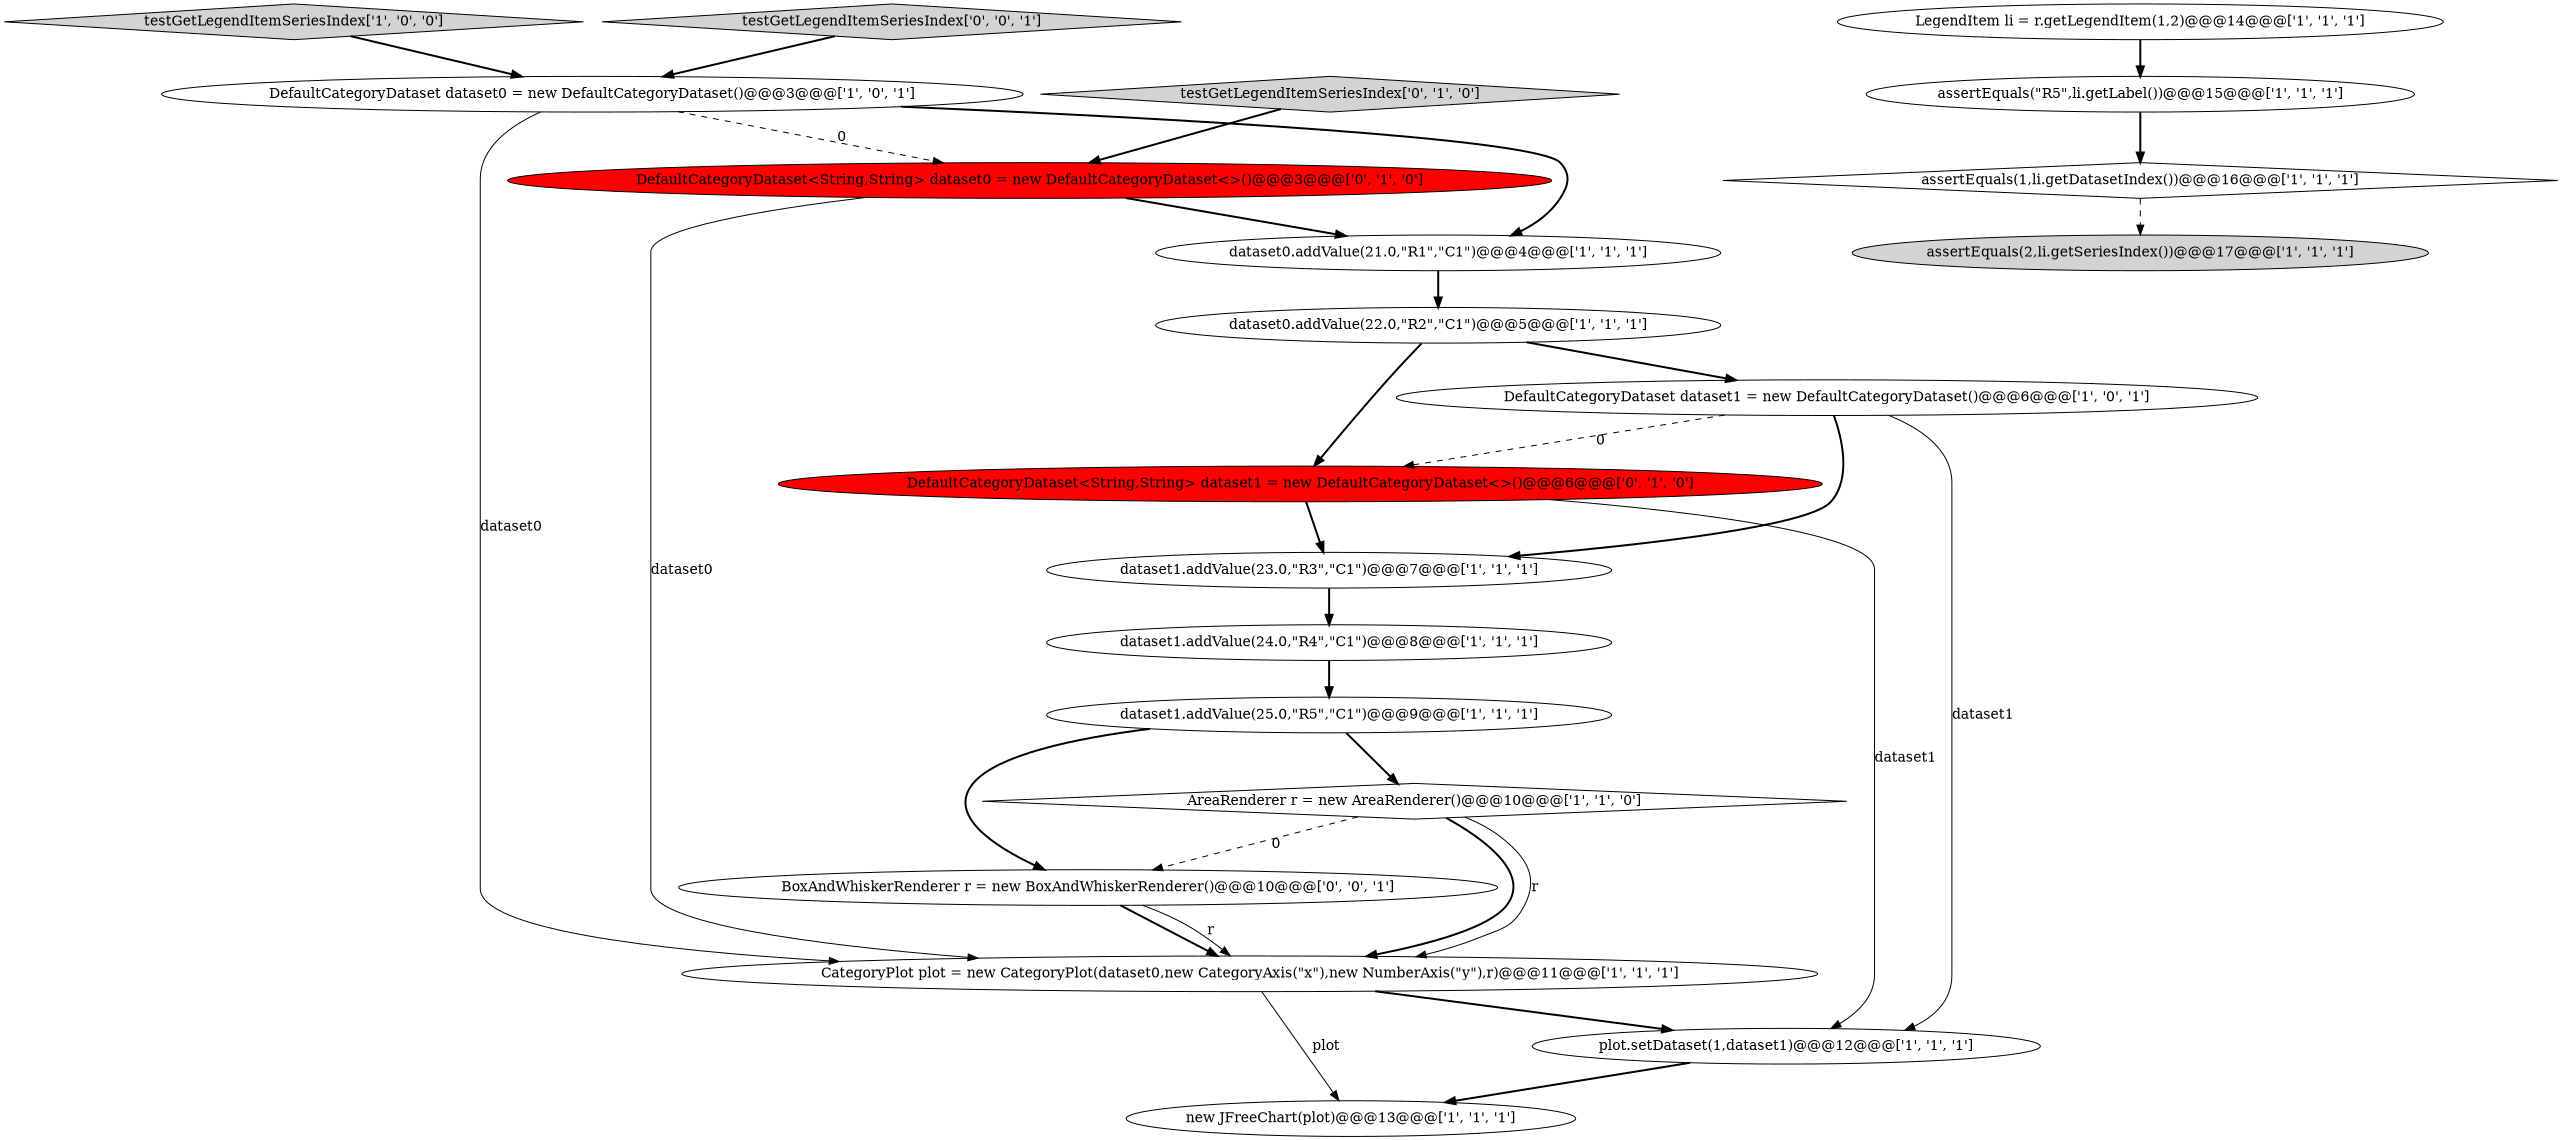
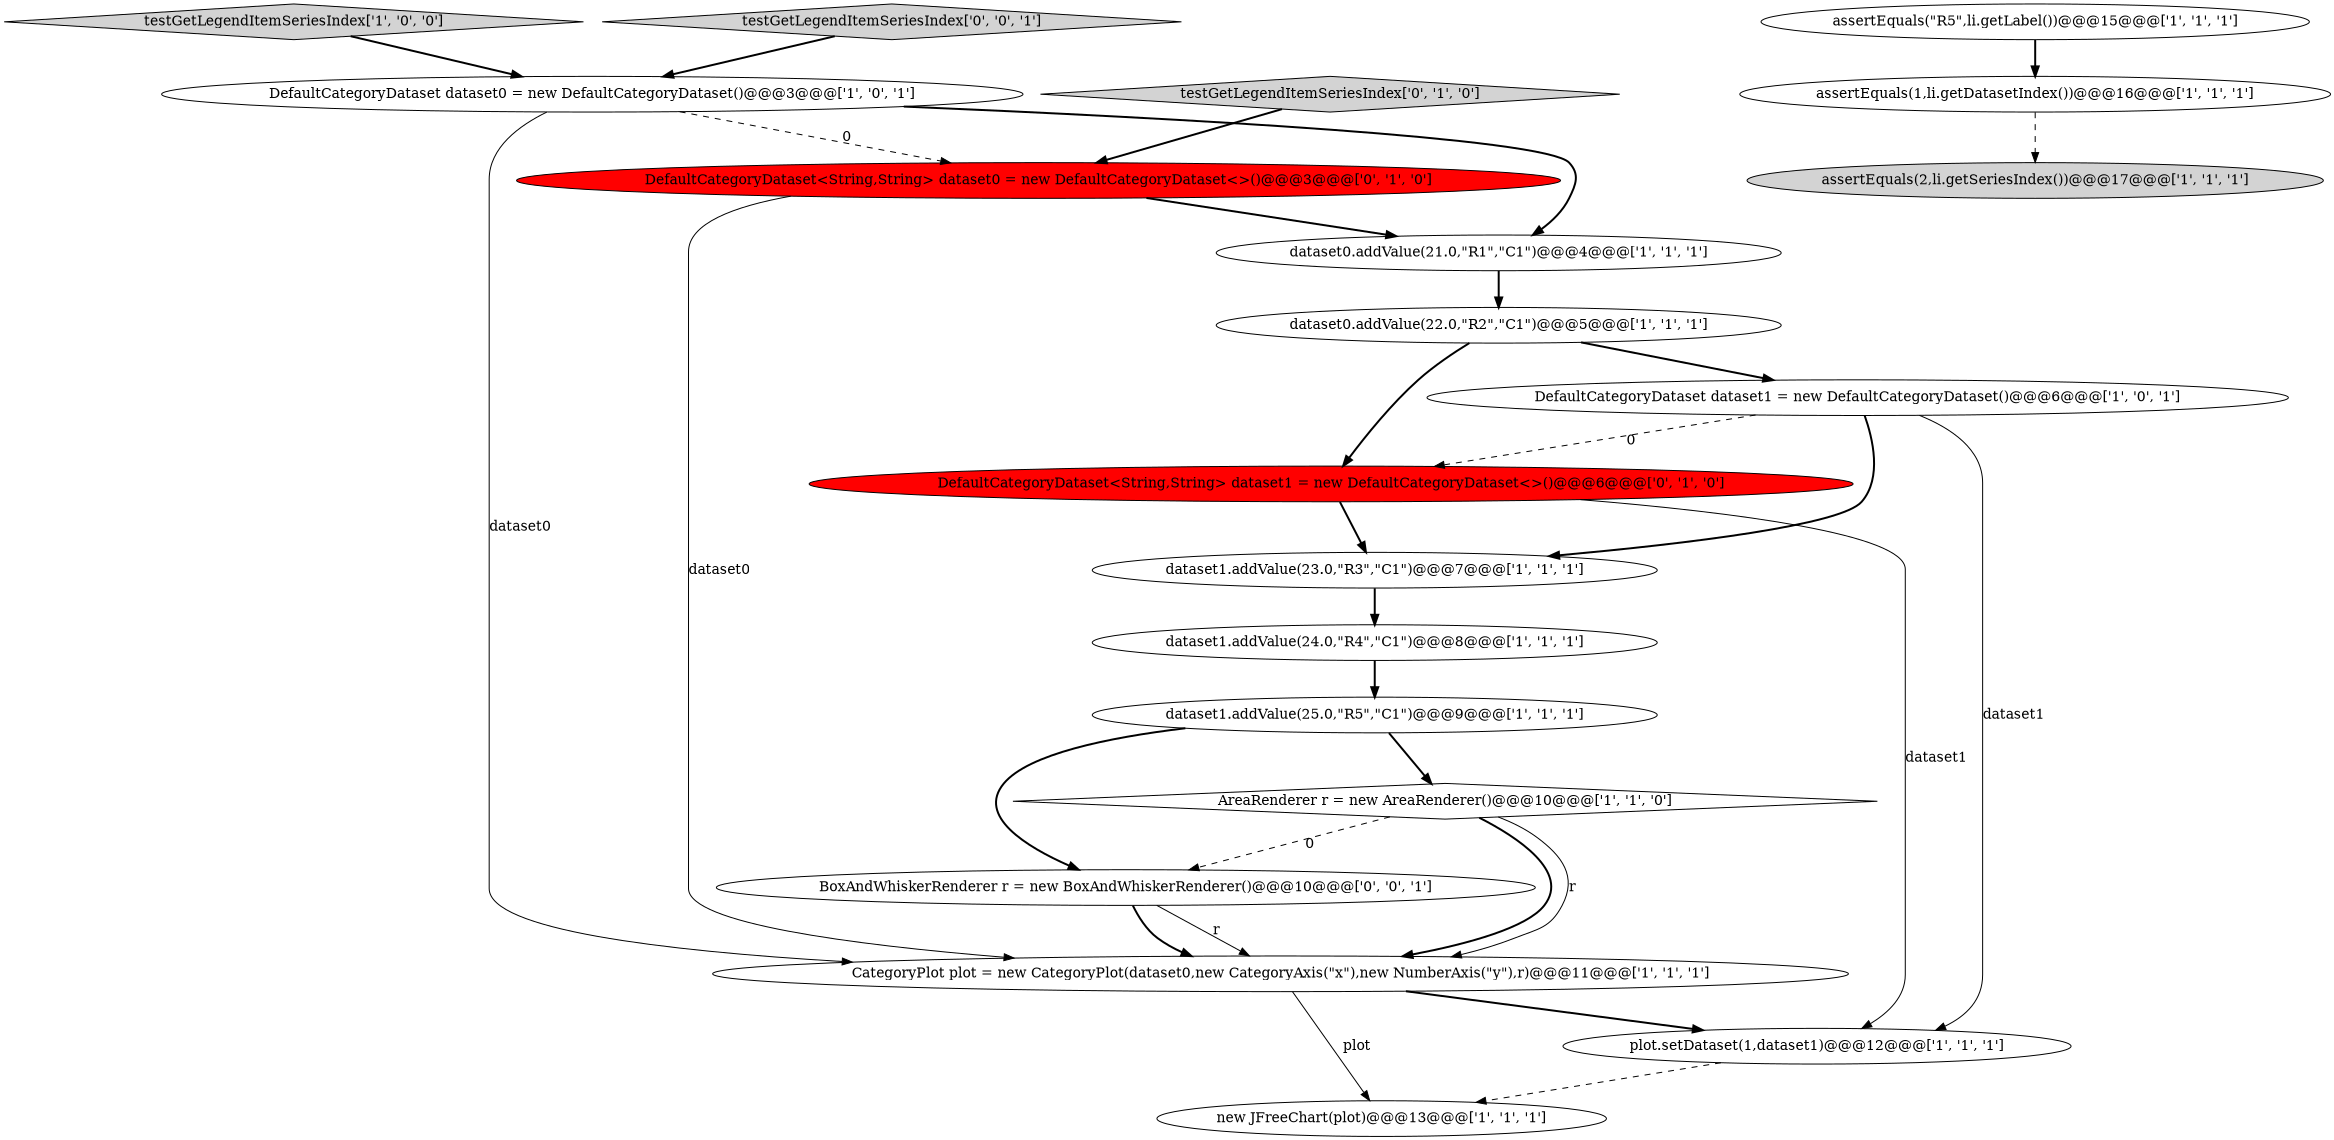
(2140, 22) -> none
(2140, 180) -> (2035, 94)
(1573, 1082) -> (1603, 1082)
